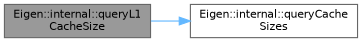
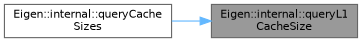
(165, 21) -> (186, 21)
